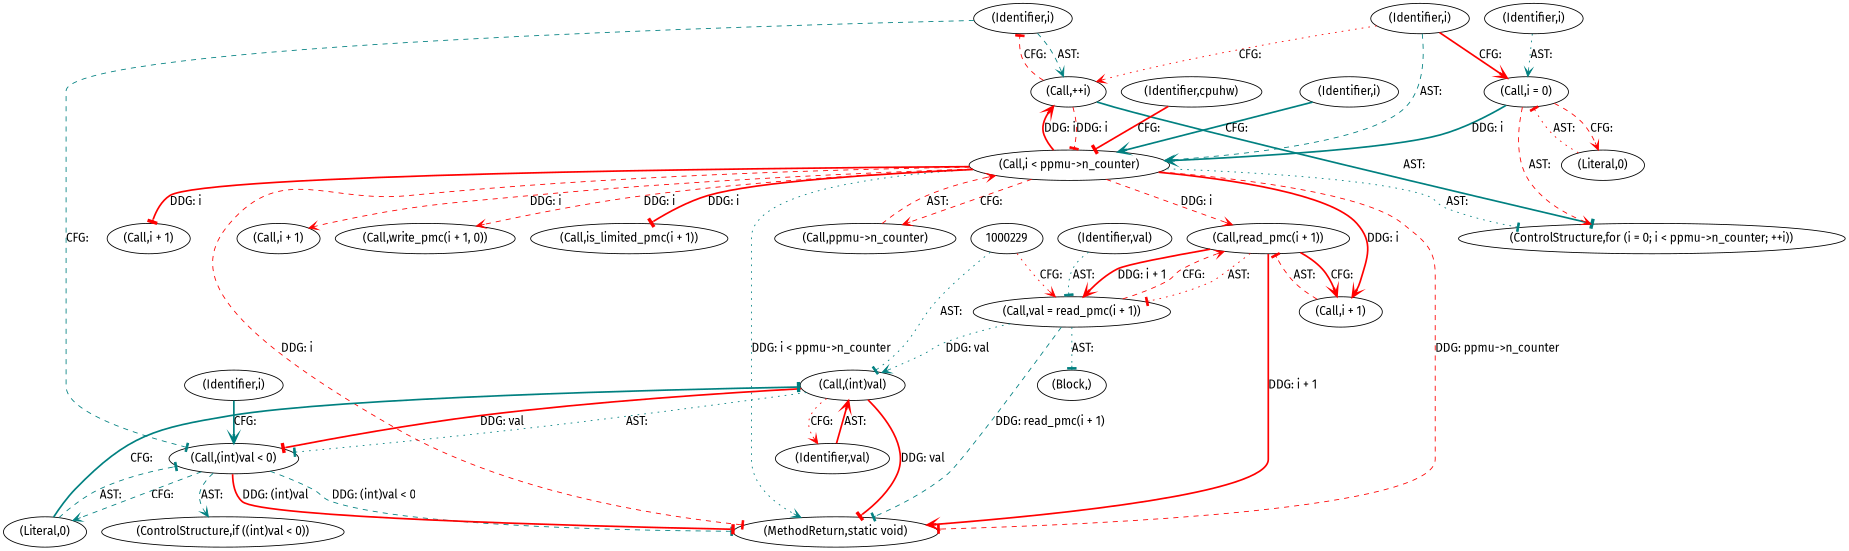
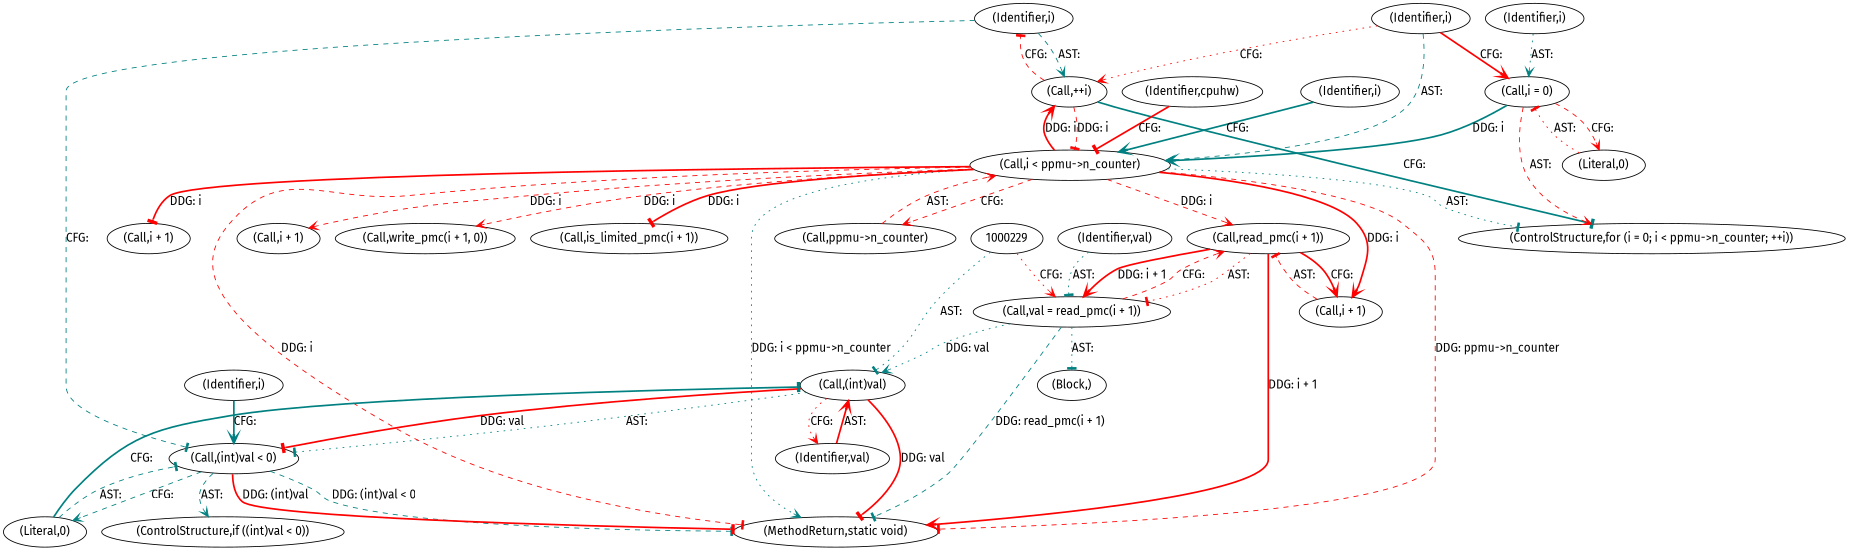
(1416, 165) -> (1416, 165)
